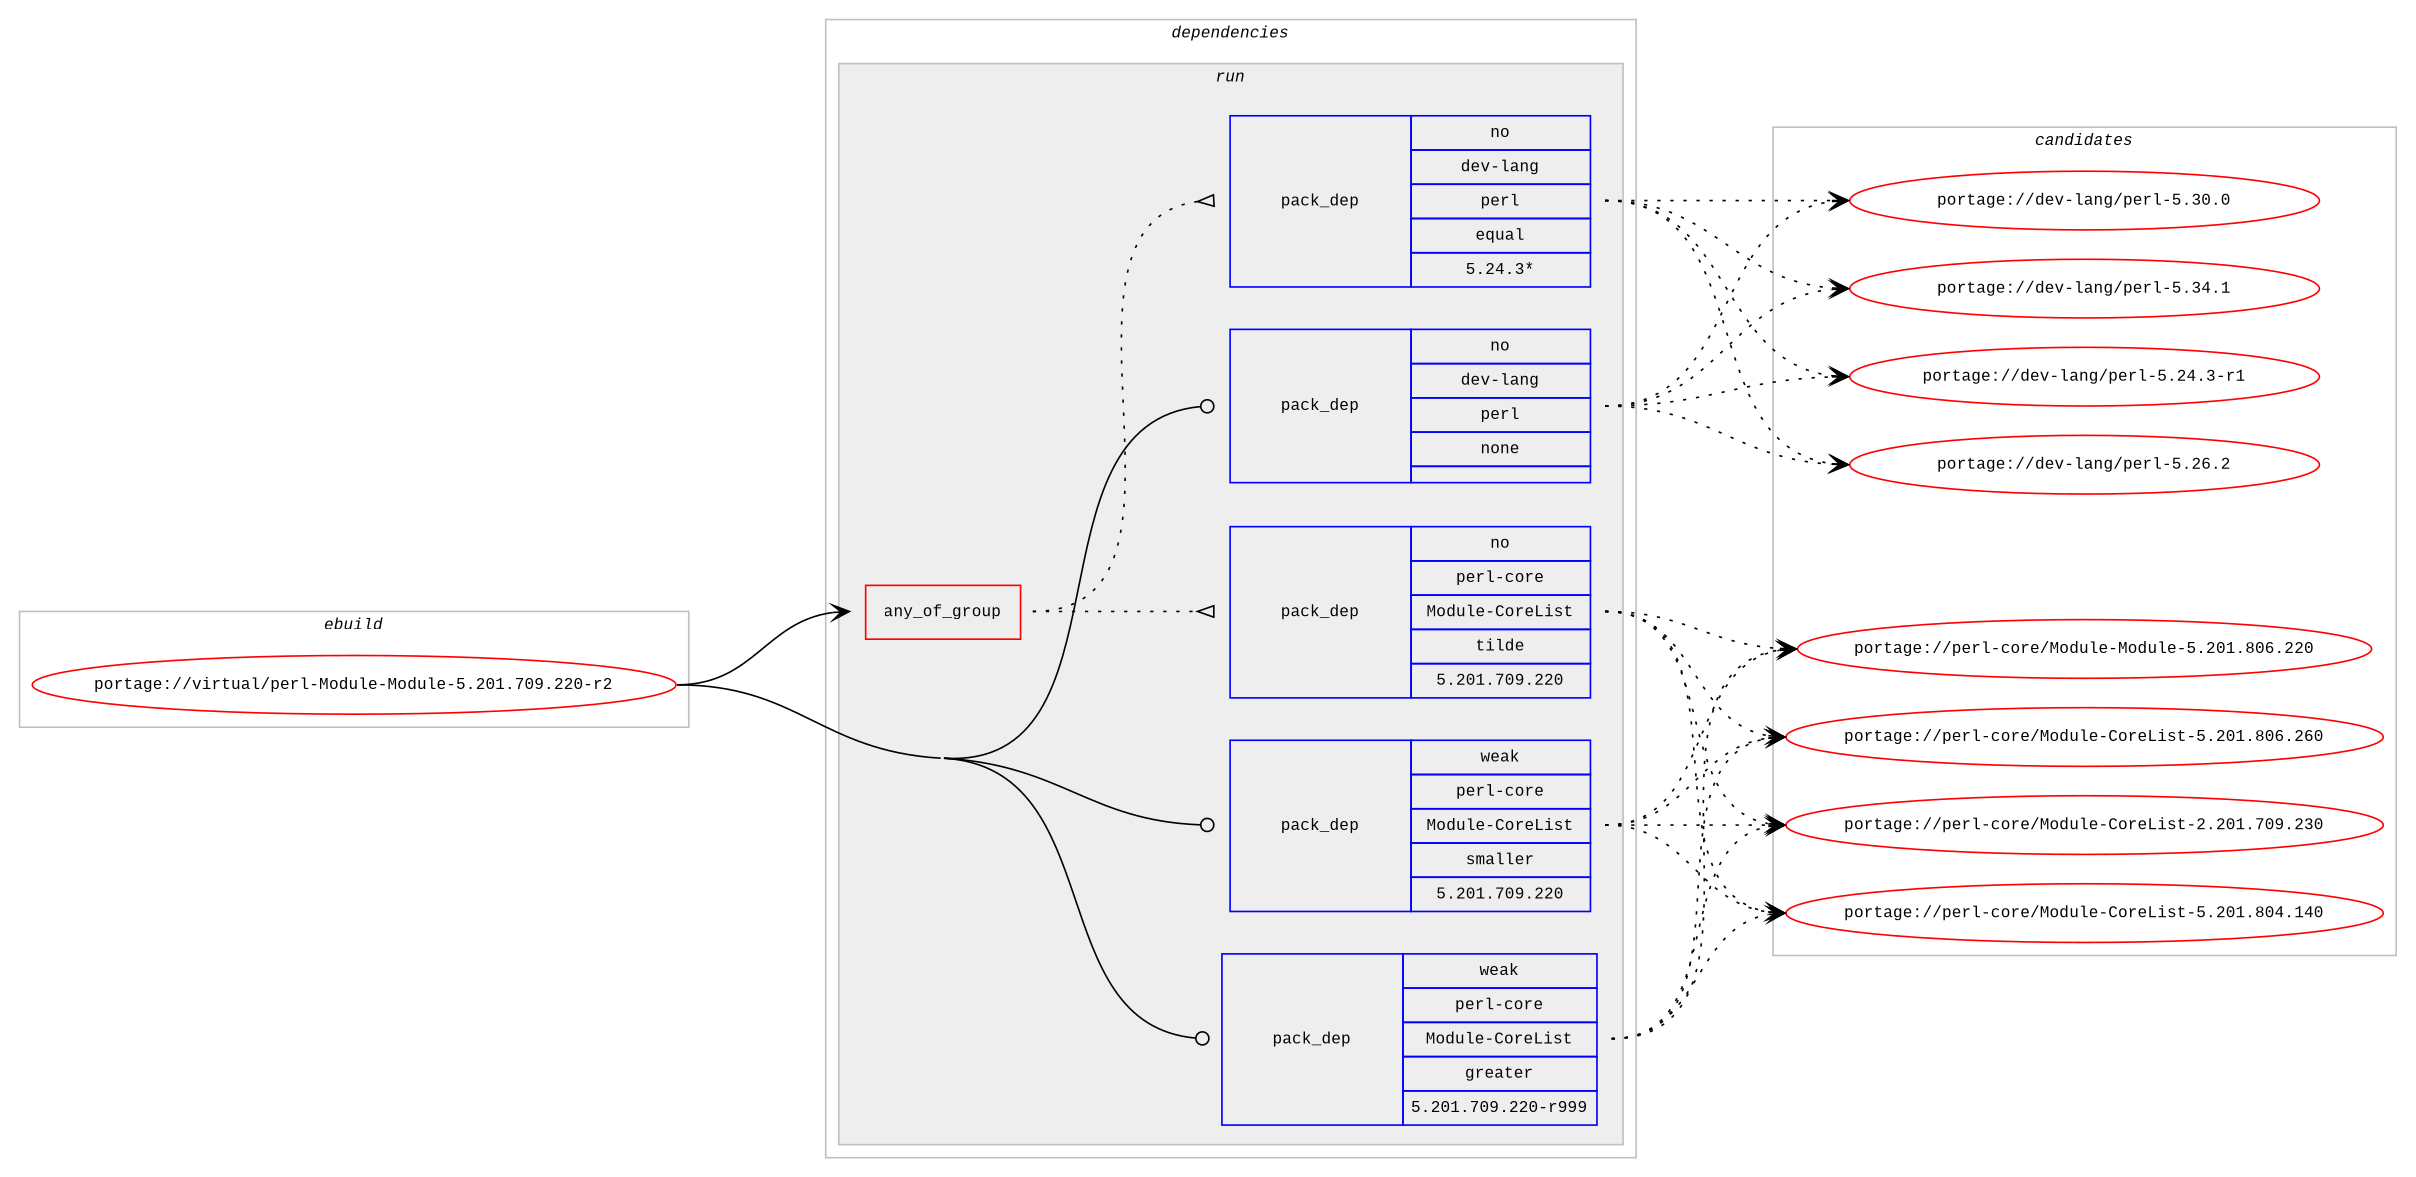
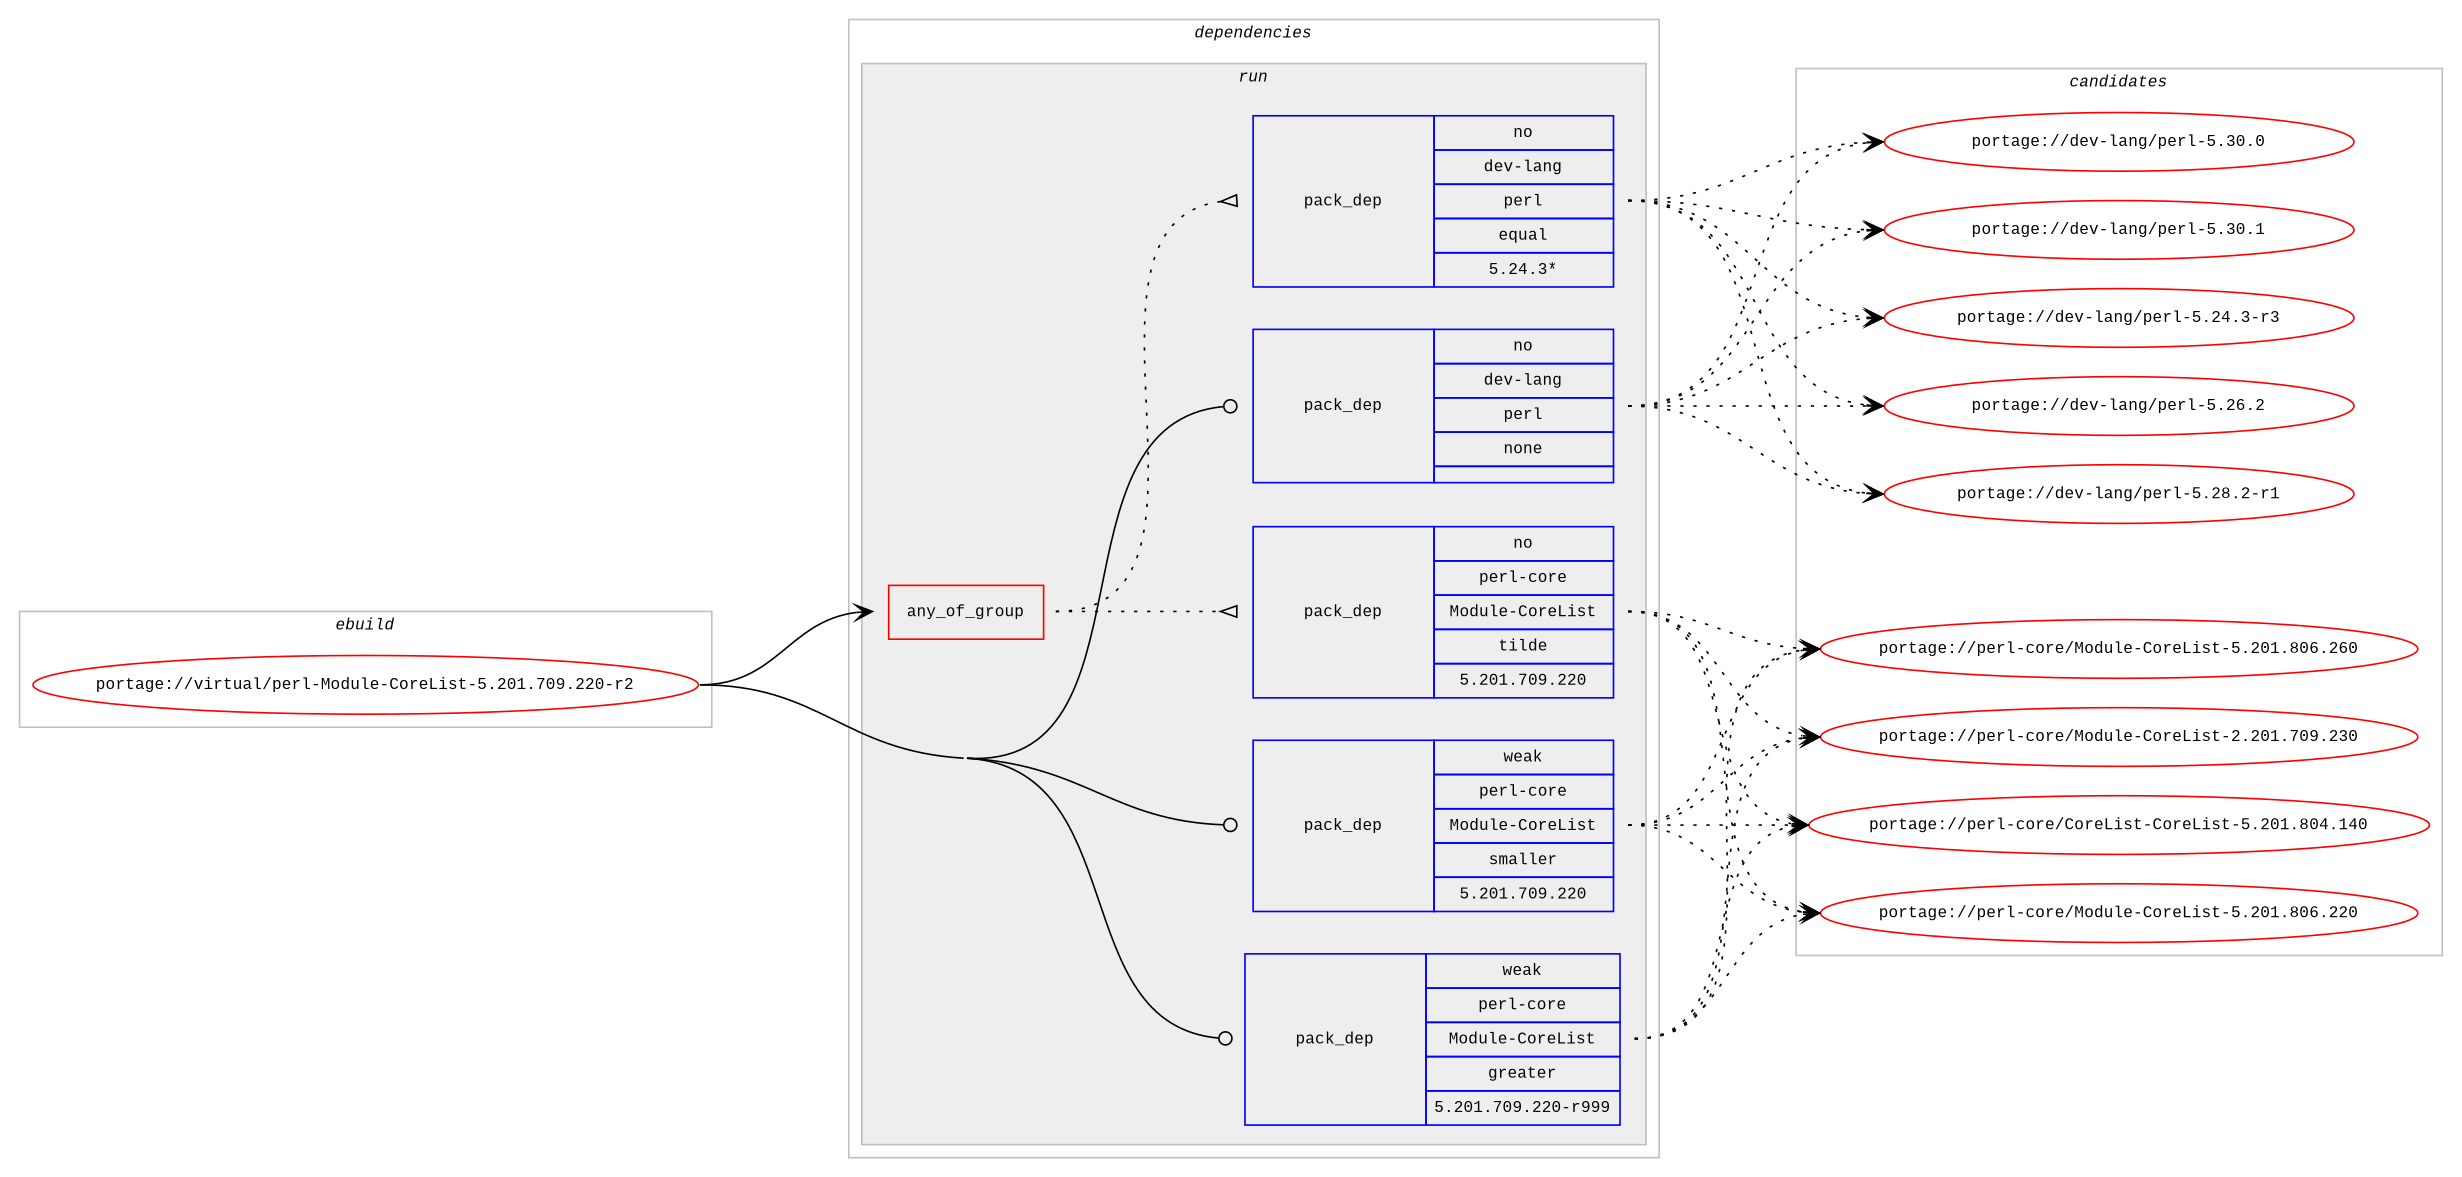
(2085, 289) -> (2119, 230)
(2085, 377) -> (2119, 318)
none -> (2119, 494)
(2085, 649) -> (2119, 913)
(354, 685) -> (366, 685)
(2085, 913) -> (2119, 825)
